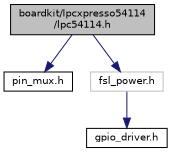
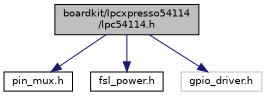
(127, 82) -> (127, 82)
(127, 105) -> (174, 51)
(127, 138) -> (222, 82)
